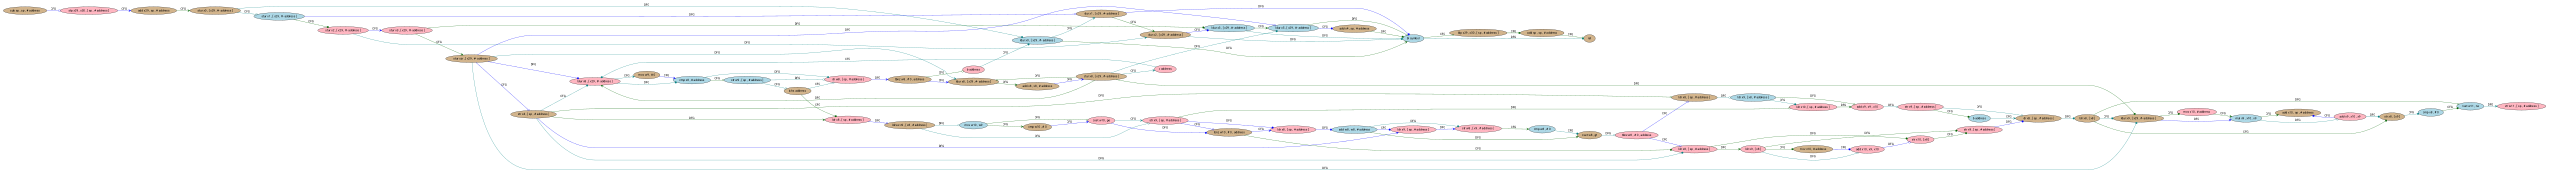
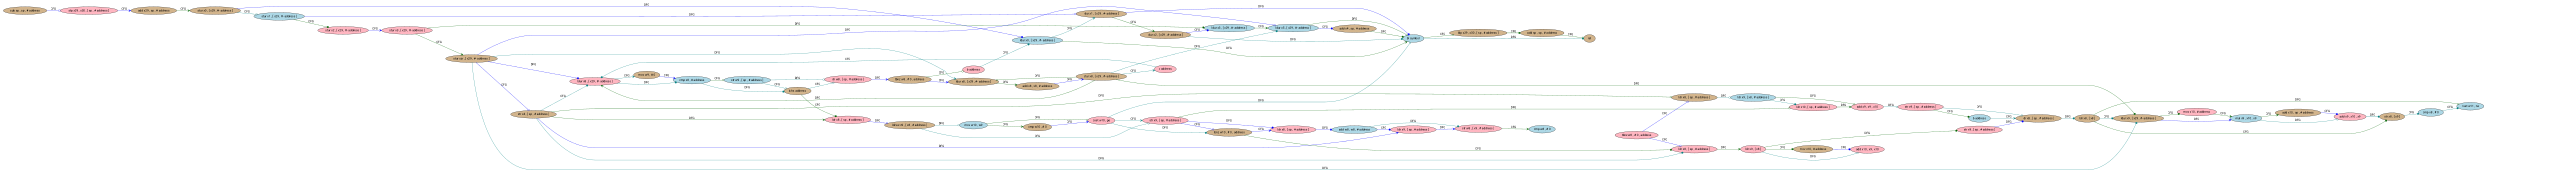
(630, 7) -> (630, 7)
(1323, 37) -> (1269, 102)
(749, 44) -> none
(766, 73) -> (742, 91)
(2522, 106) -> none
(2449, 110) -> (2449, 110)
(2324, 117) -> (2328, 113)
(1158, 131) -> (1158, 131)
(1590, 135) -> none
(1921, 140) -> none
